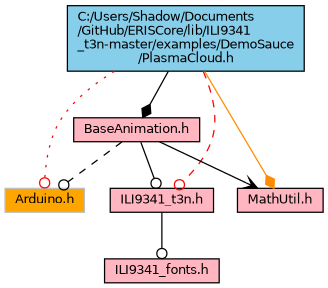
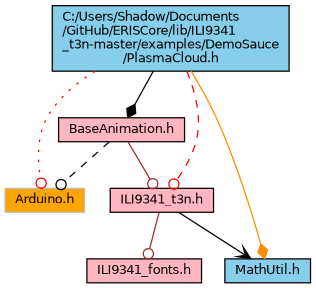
(148, 160) -> (139, 161)
(209, 165) -> (209, 232)
(280, 200) -> (268, 271)
(162, 231) -> (154, 231)
